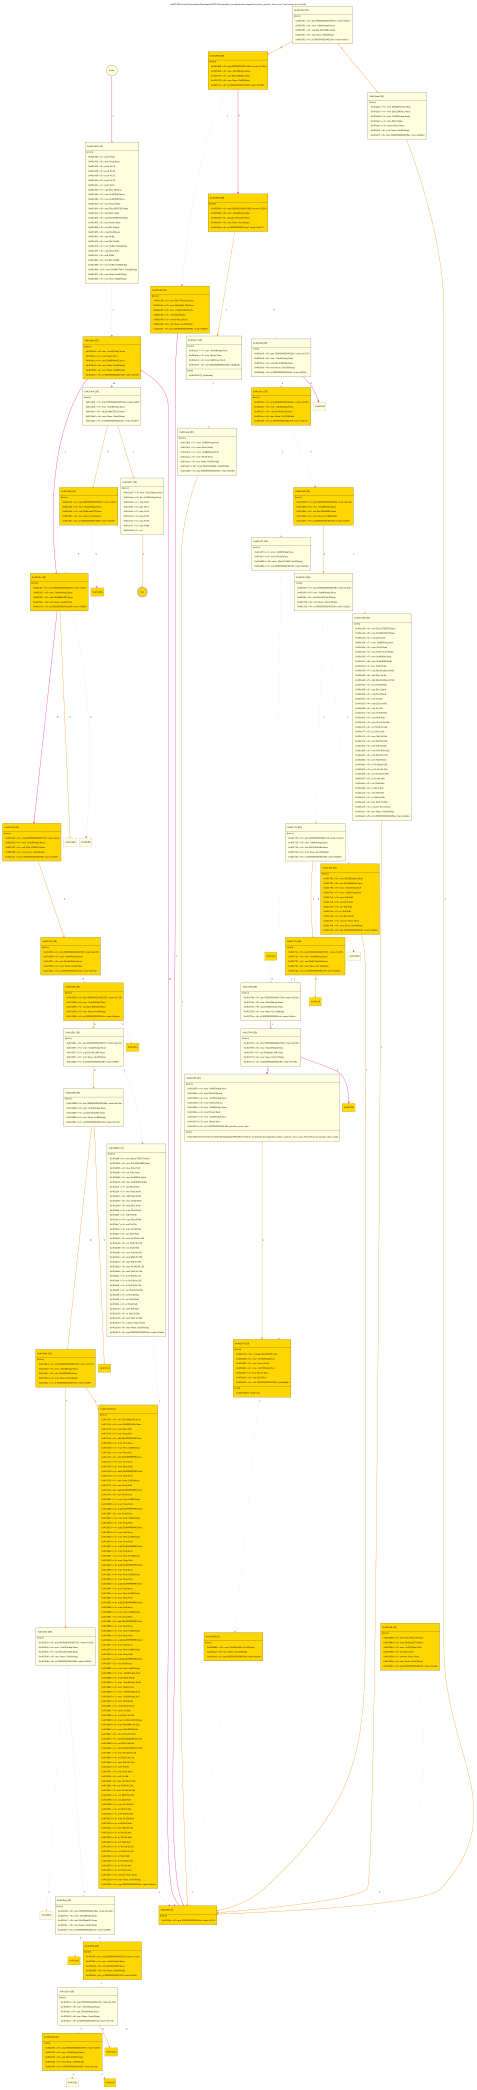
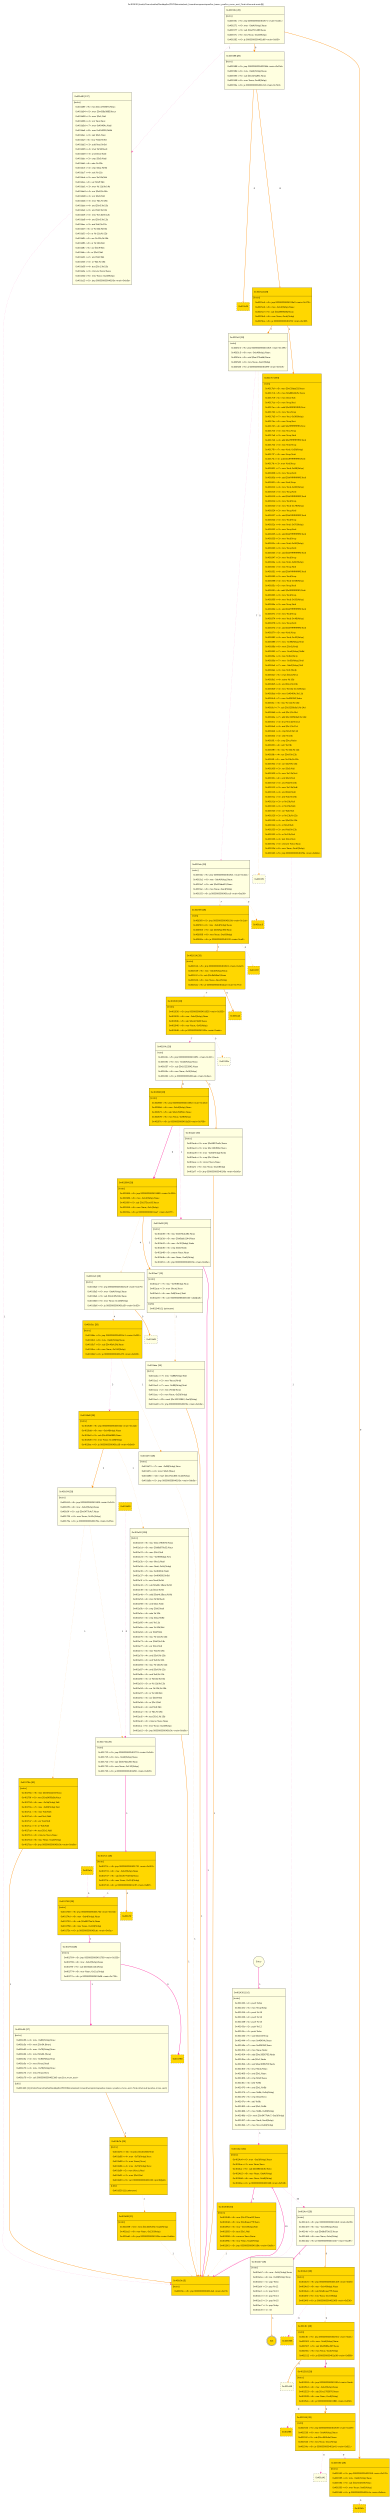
(180, 310) -> (181, 1243)
(312, 388) -> (144, 1321)
(125, 451) -> (300, 2252)
(56, 472) -> (253, 2194)
(89, 723) -> (293, 2415)
(86, 842) -> (286, 2432)
(311, 899) -> (126, 1813)
(316, 920) -> (125, 1623)
(354, 956) -> (125, 1506)
(287, 979) -> (194, 1878)
(271, 1002) -> (88, 1916)
(94, 1024) -> (359, 1220)
(100, 1983) -> (217, 947)
(88, 2006) -> (215, 970)
(100, 2074) -> (191, 1038)
none -> (320, 2478)
